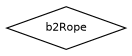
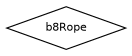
(66, 28) -> (66, 28)
